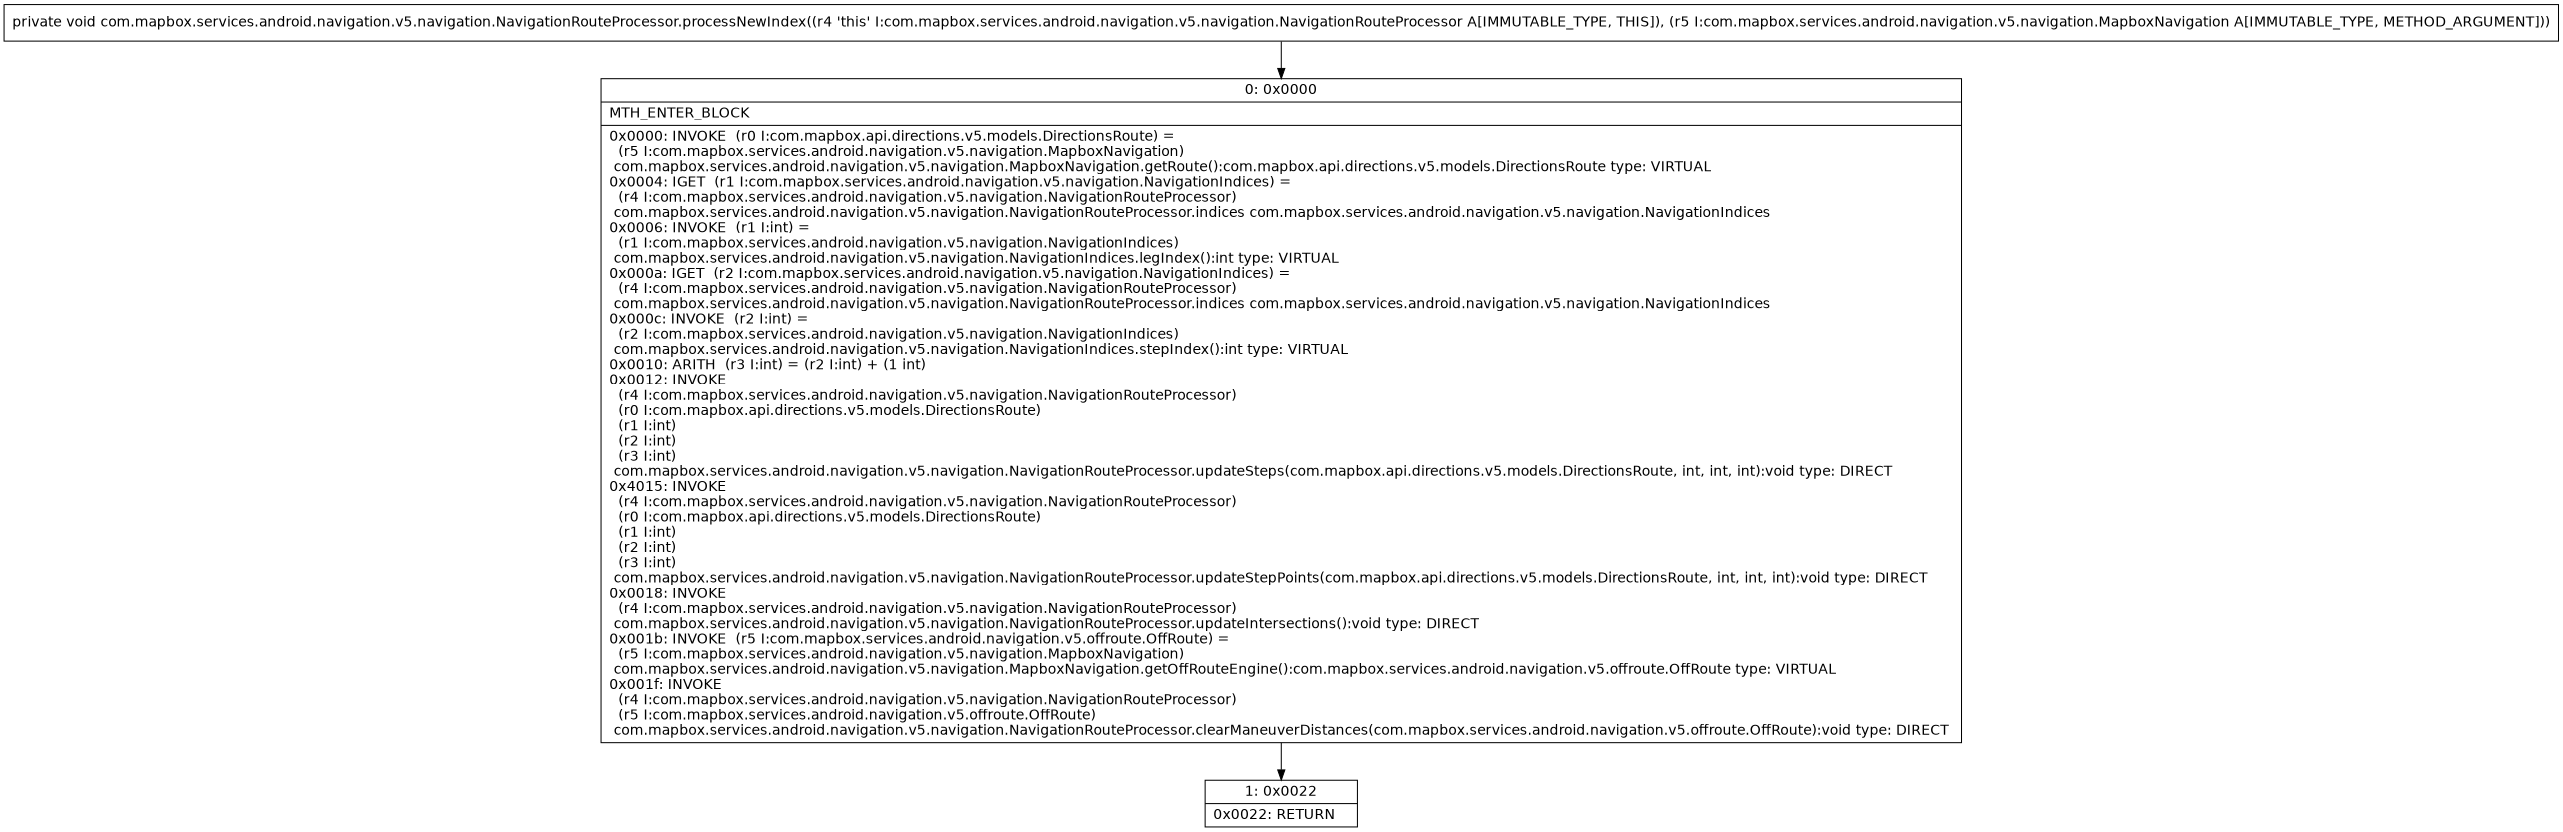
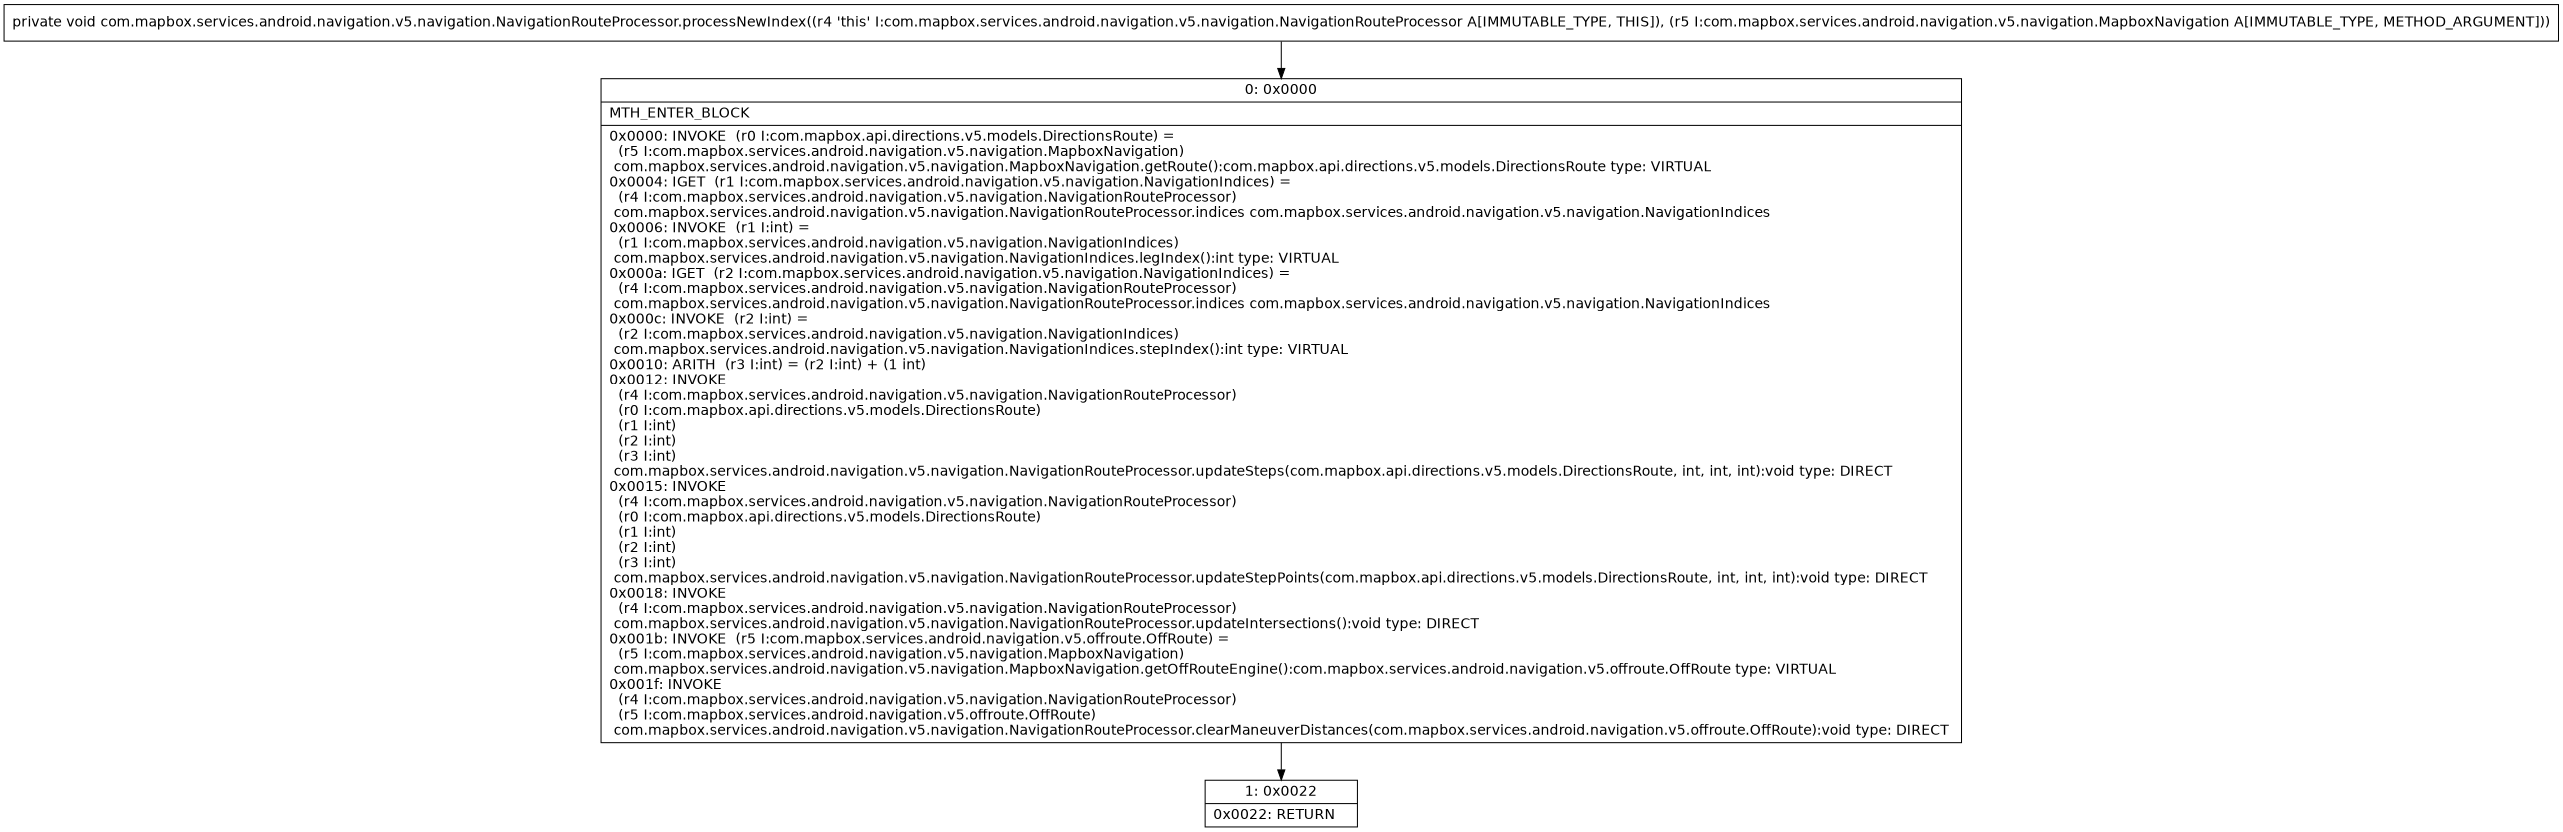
(673, 487) -> (673, 487)
